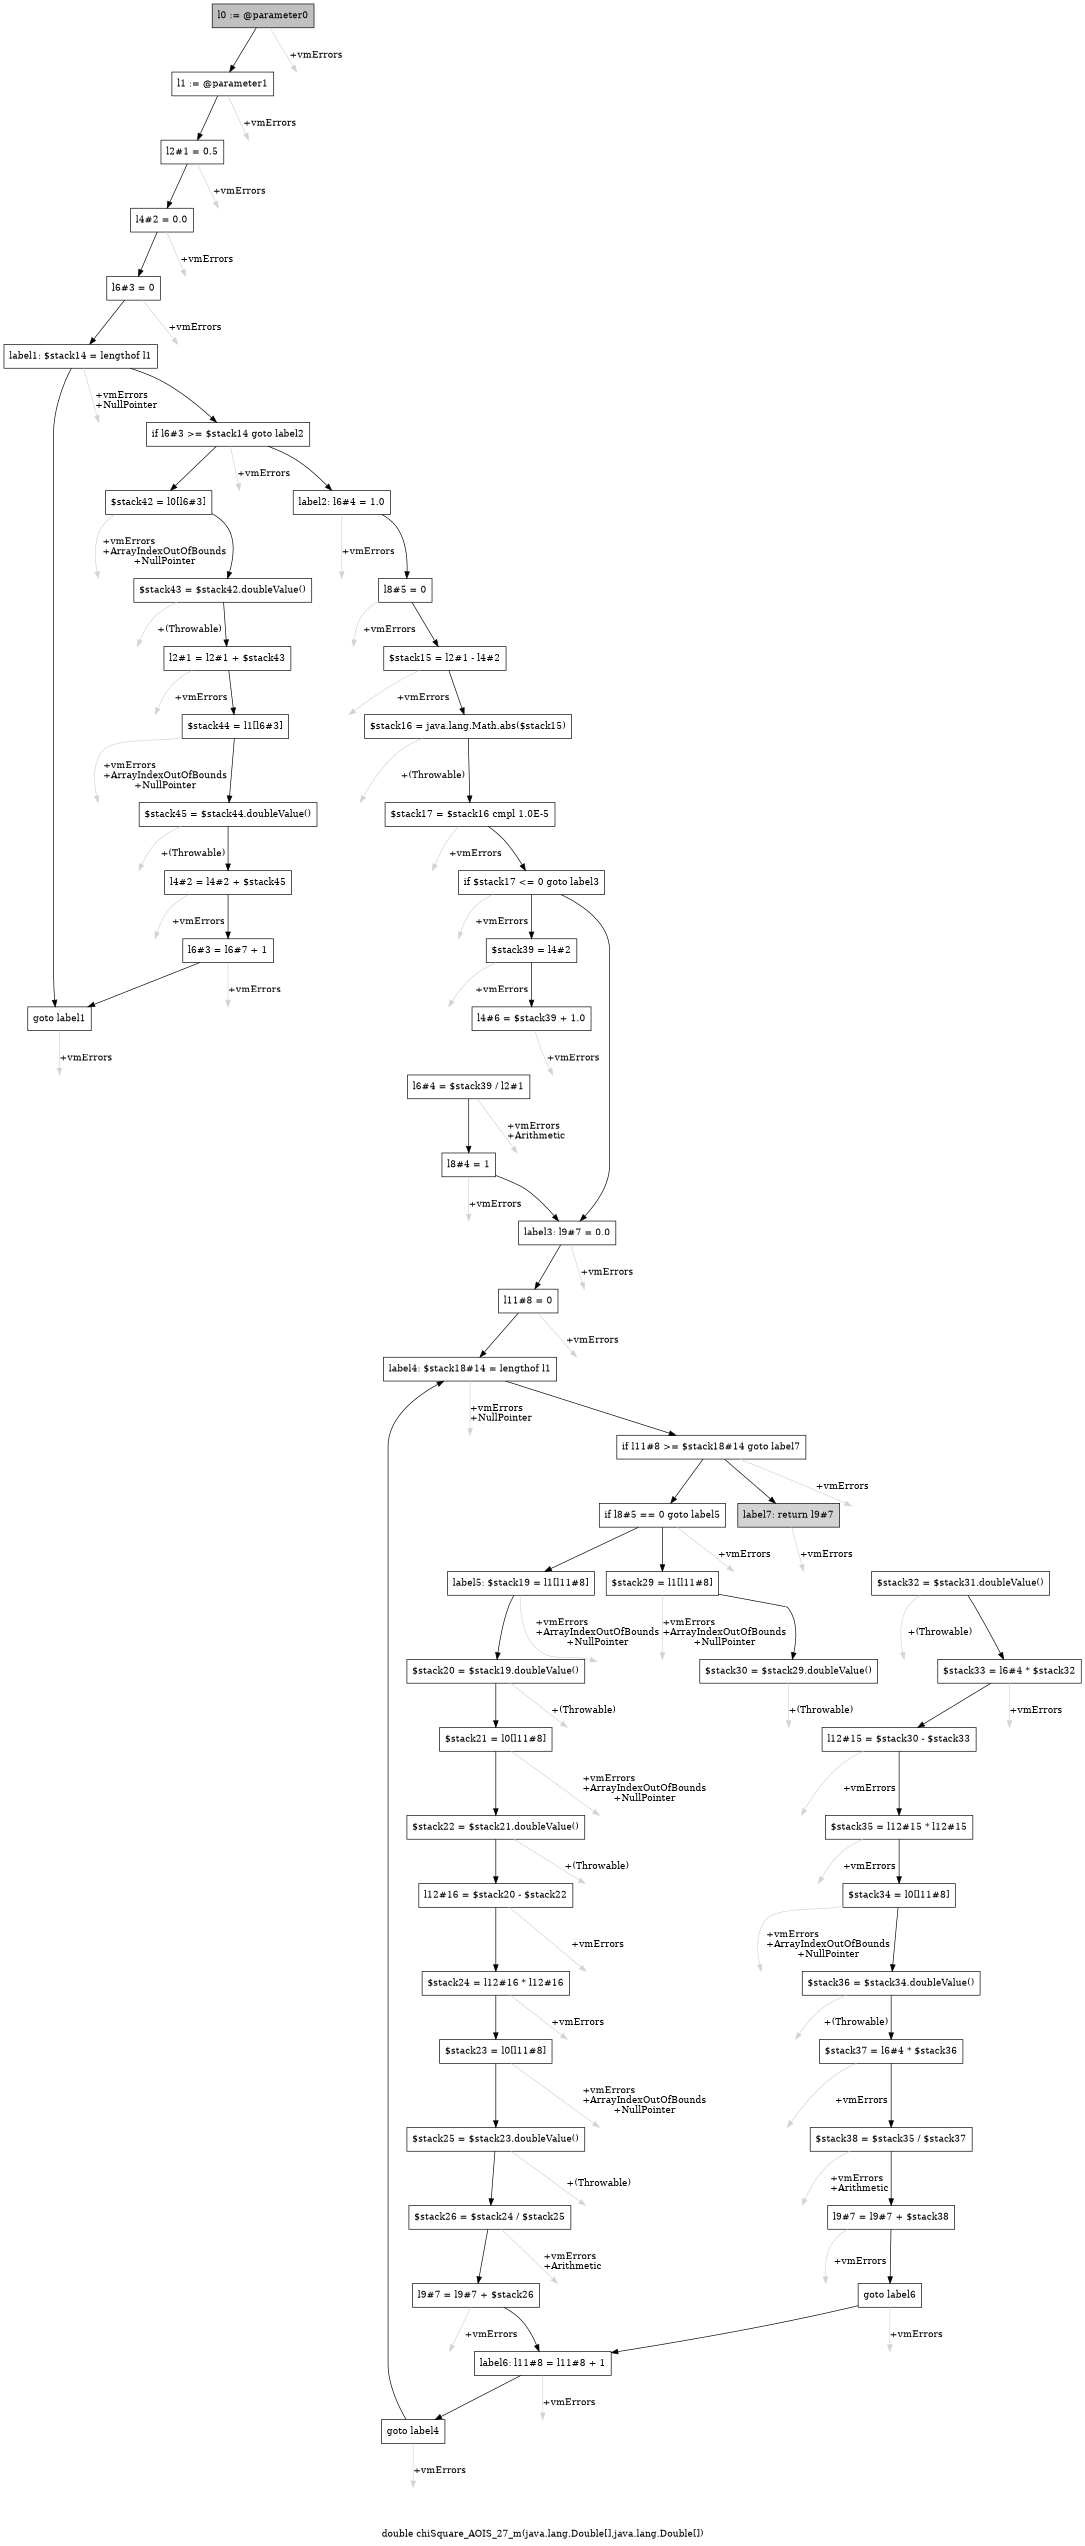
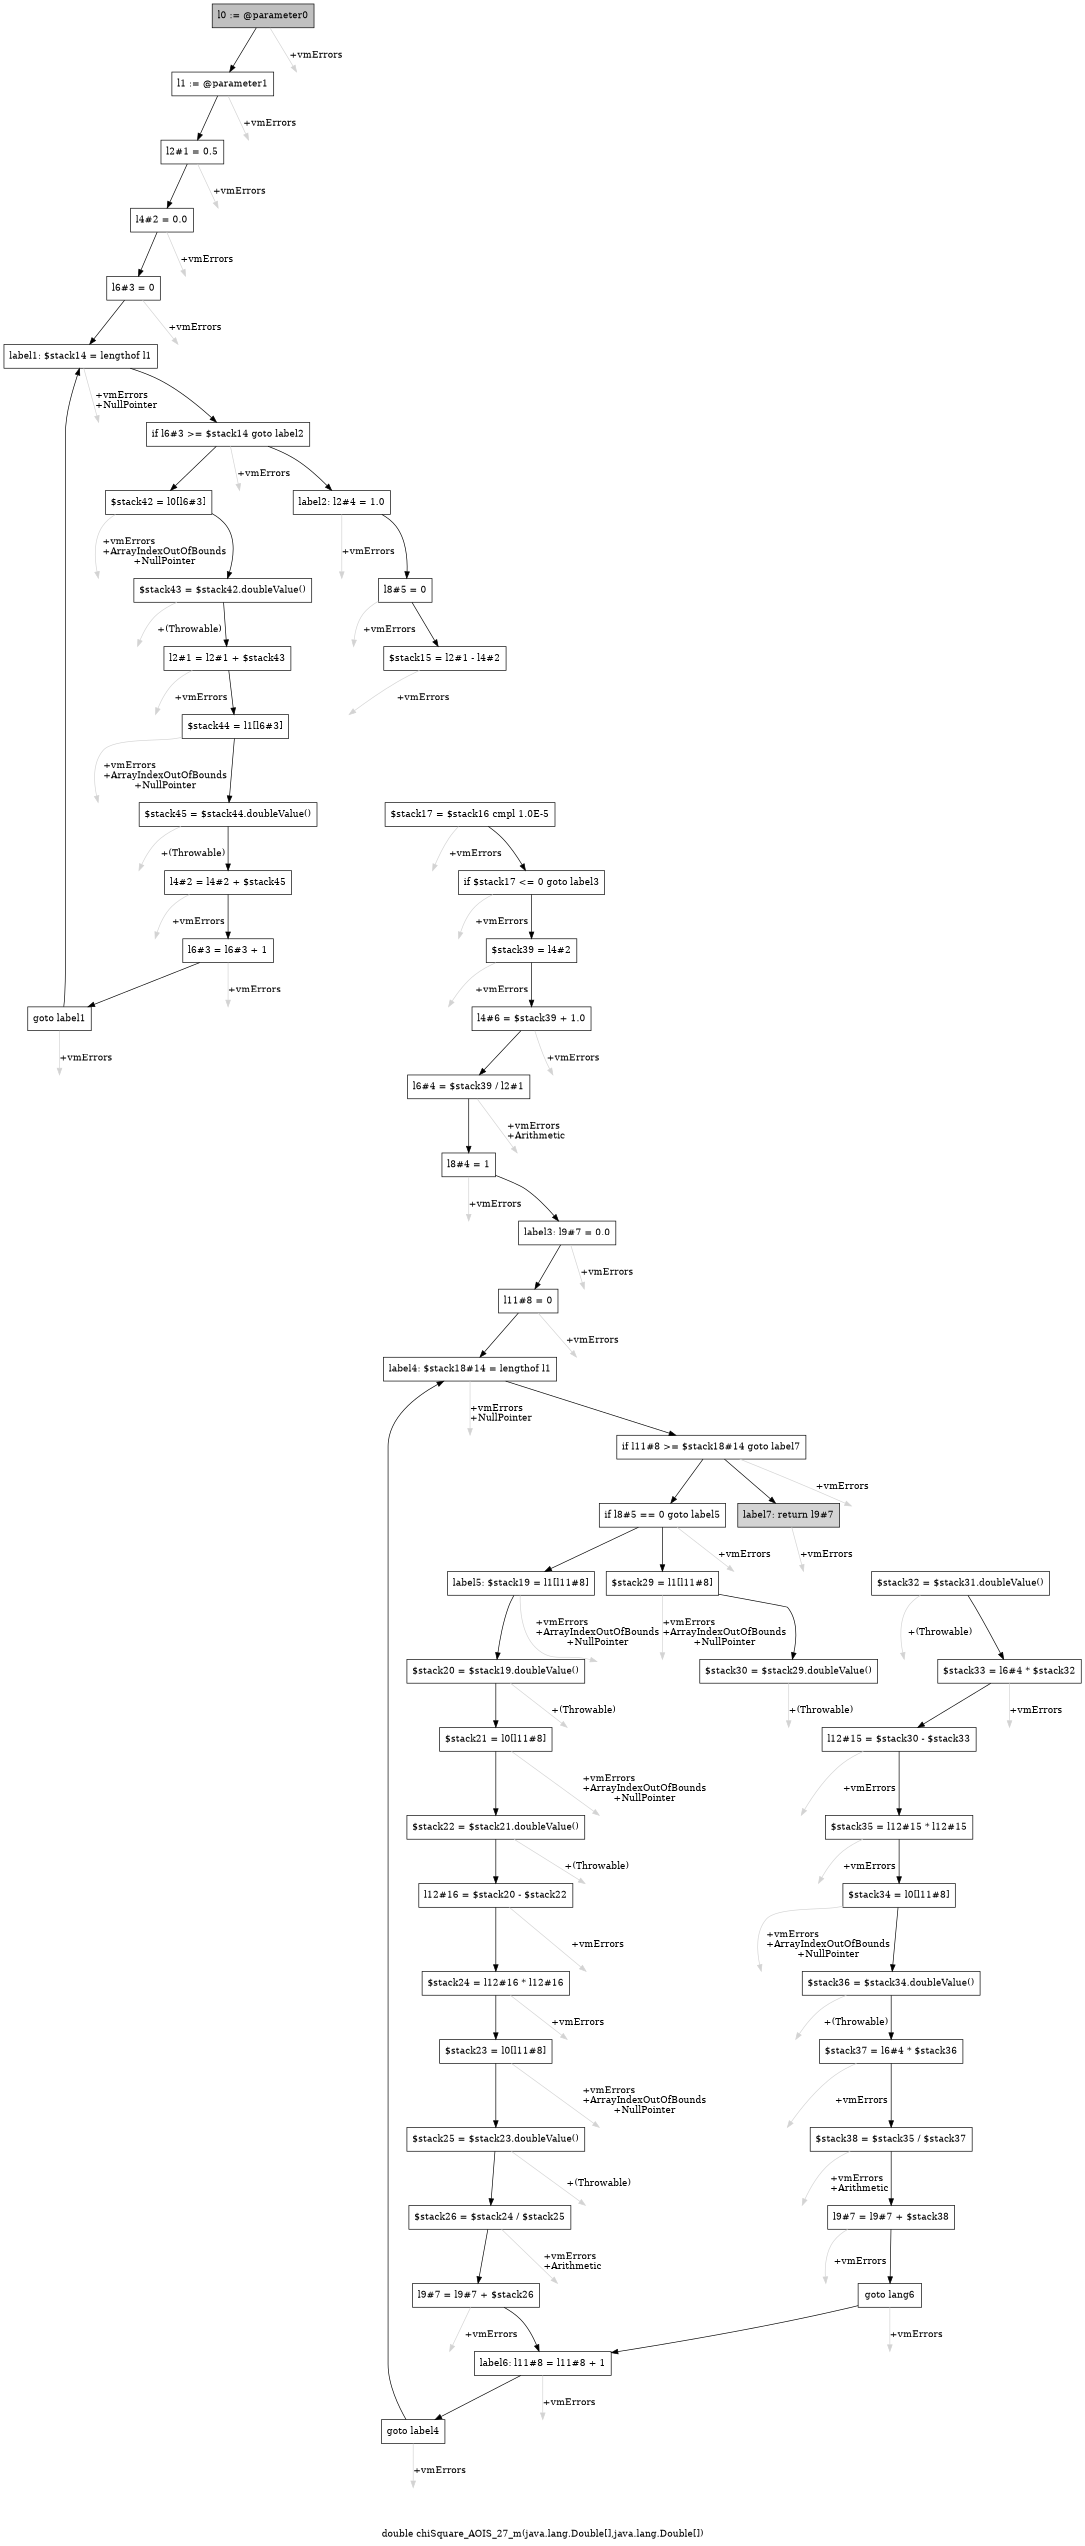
(342, 502) -> (342, 502)
(54, 683) -> (65, 690)
(468, 727) -> none
(228, 951) -> (228, 951)
(610, 1048) -> none
none -> (502, 1050)
(890, 2295) -> (890, 2295)
